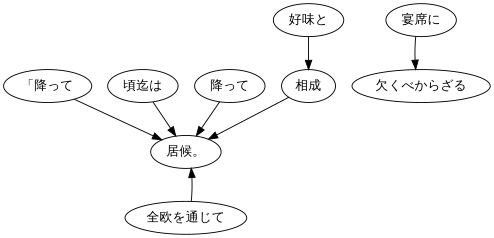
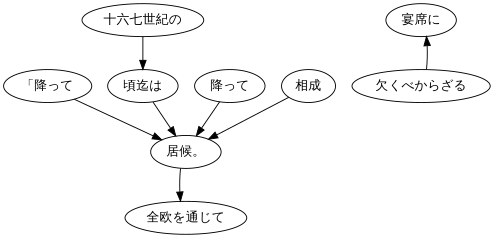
none -> (143, 20)
(309, 20) -> none
(415, 48) -> (427, 58)
(192, 189) -> (180, 180)
